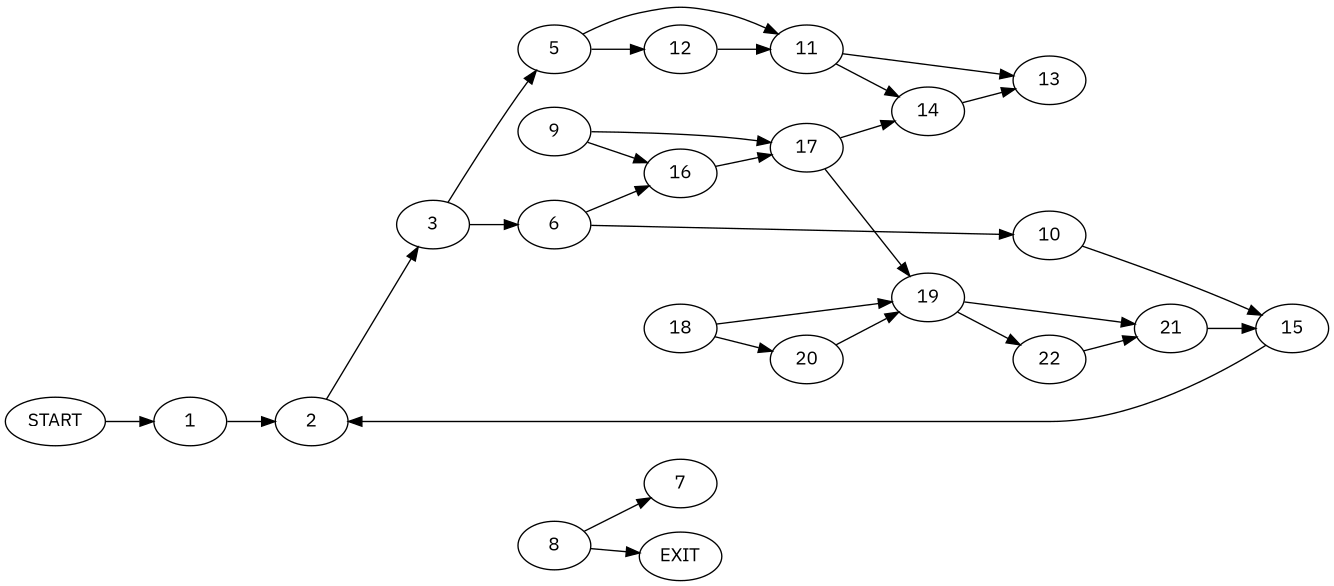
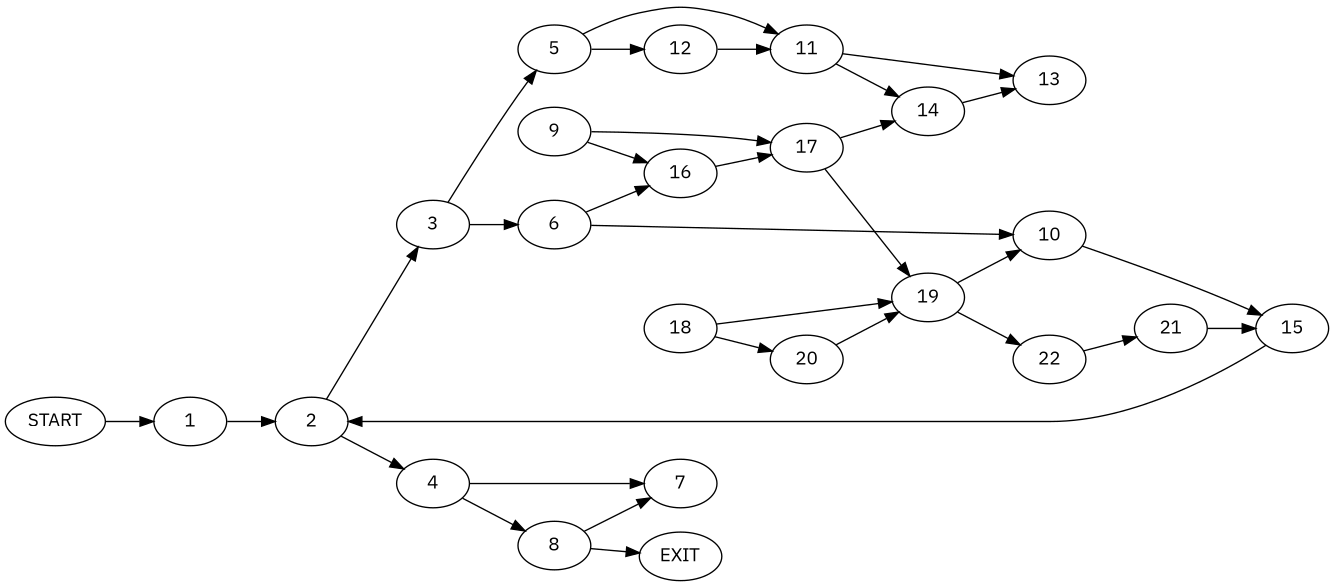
(1043, 312) -> (983, 270)
none -> (433, 484)
